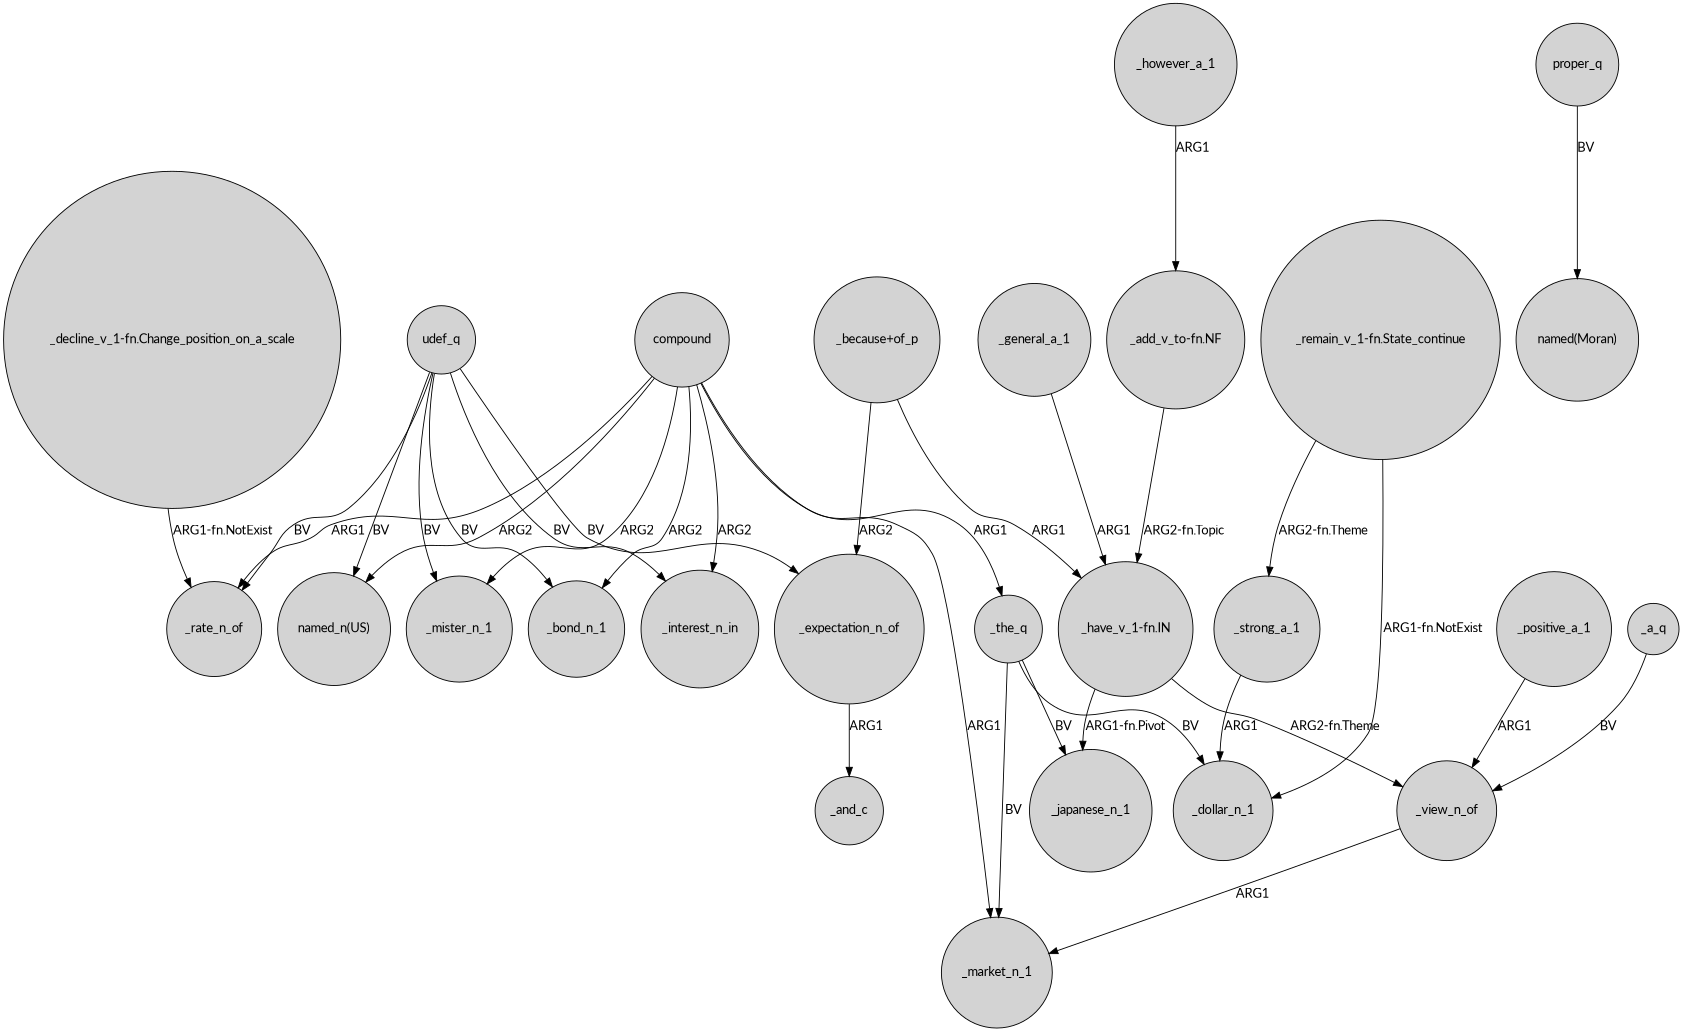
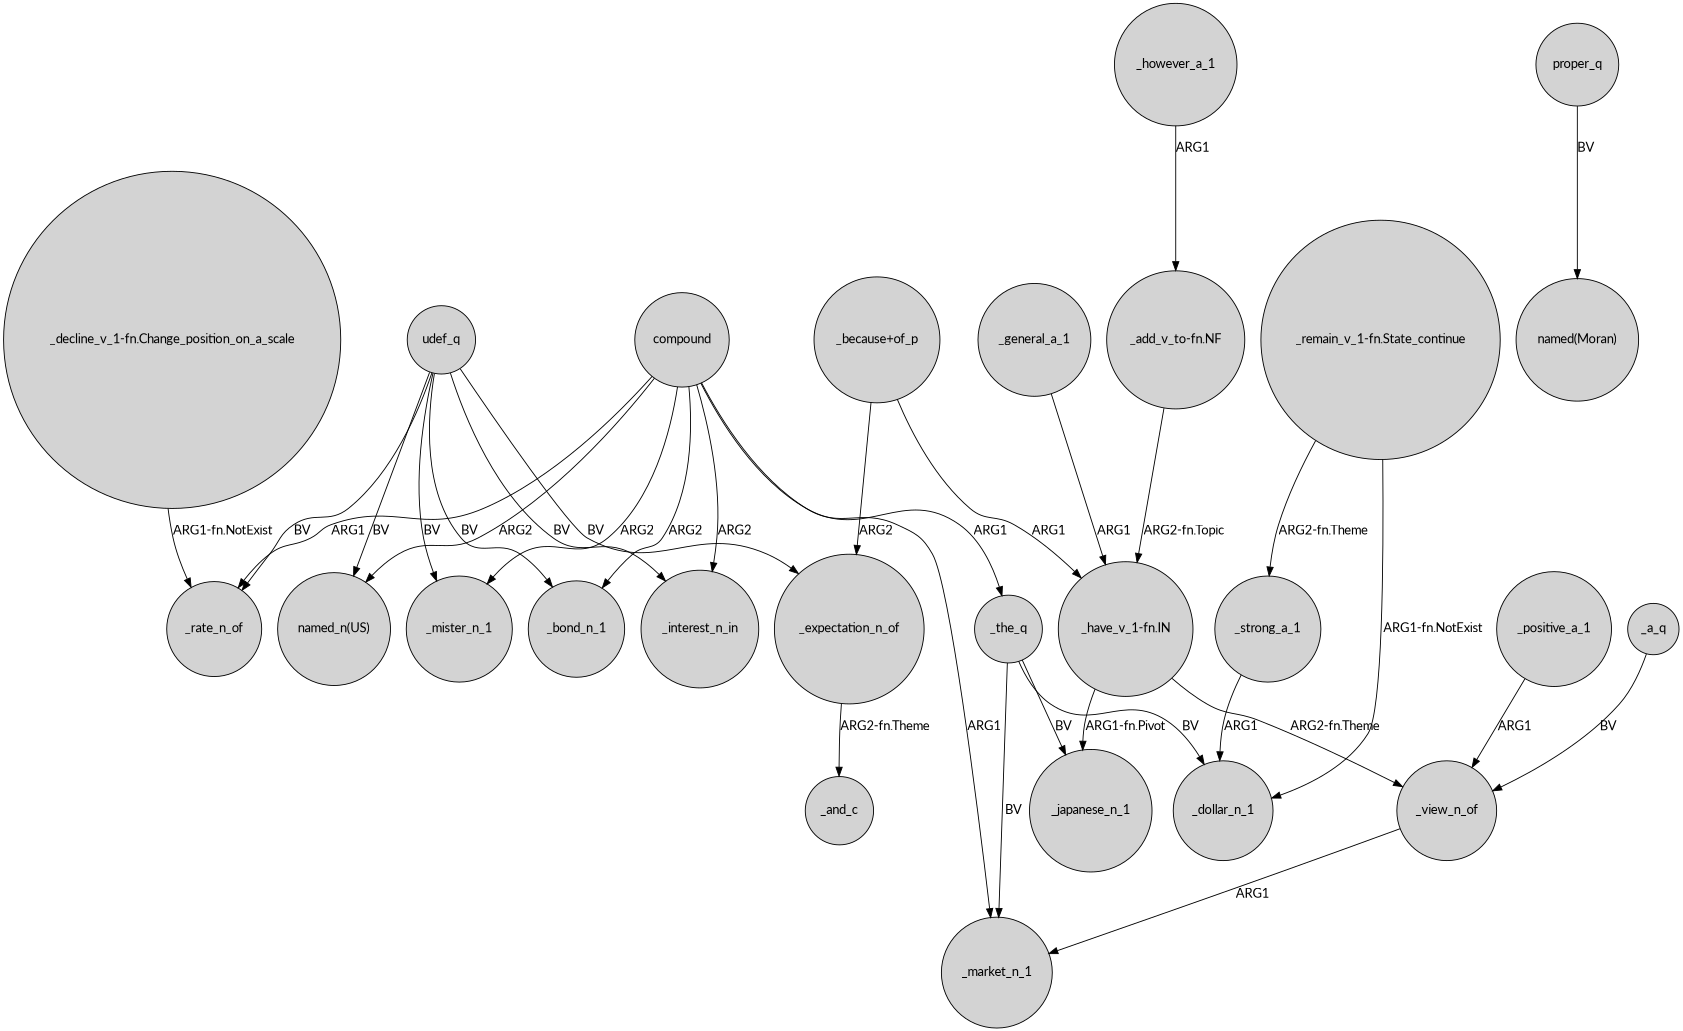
(866, 727) -> (885, 727)
